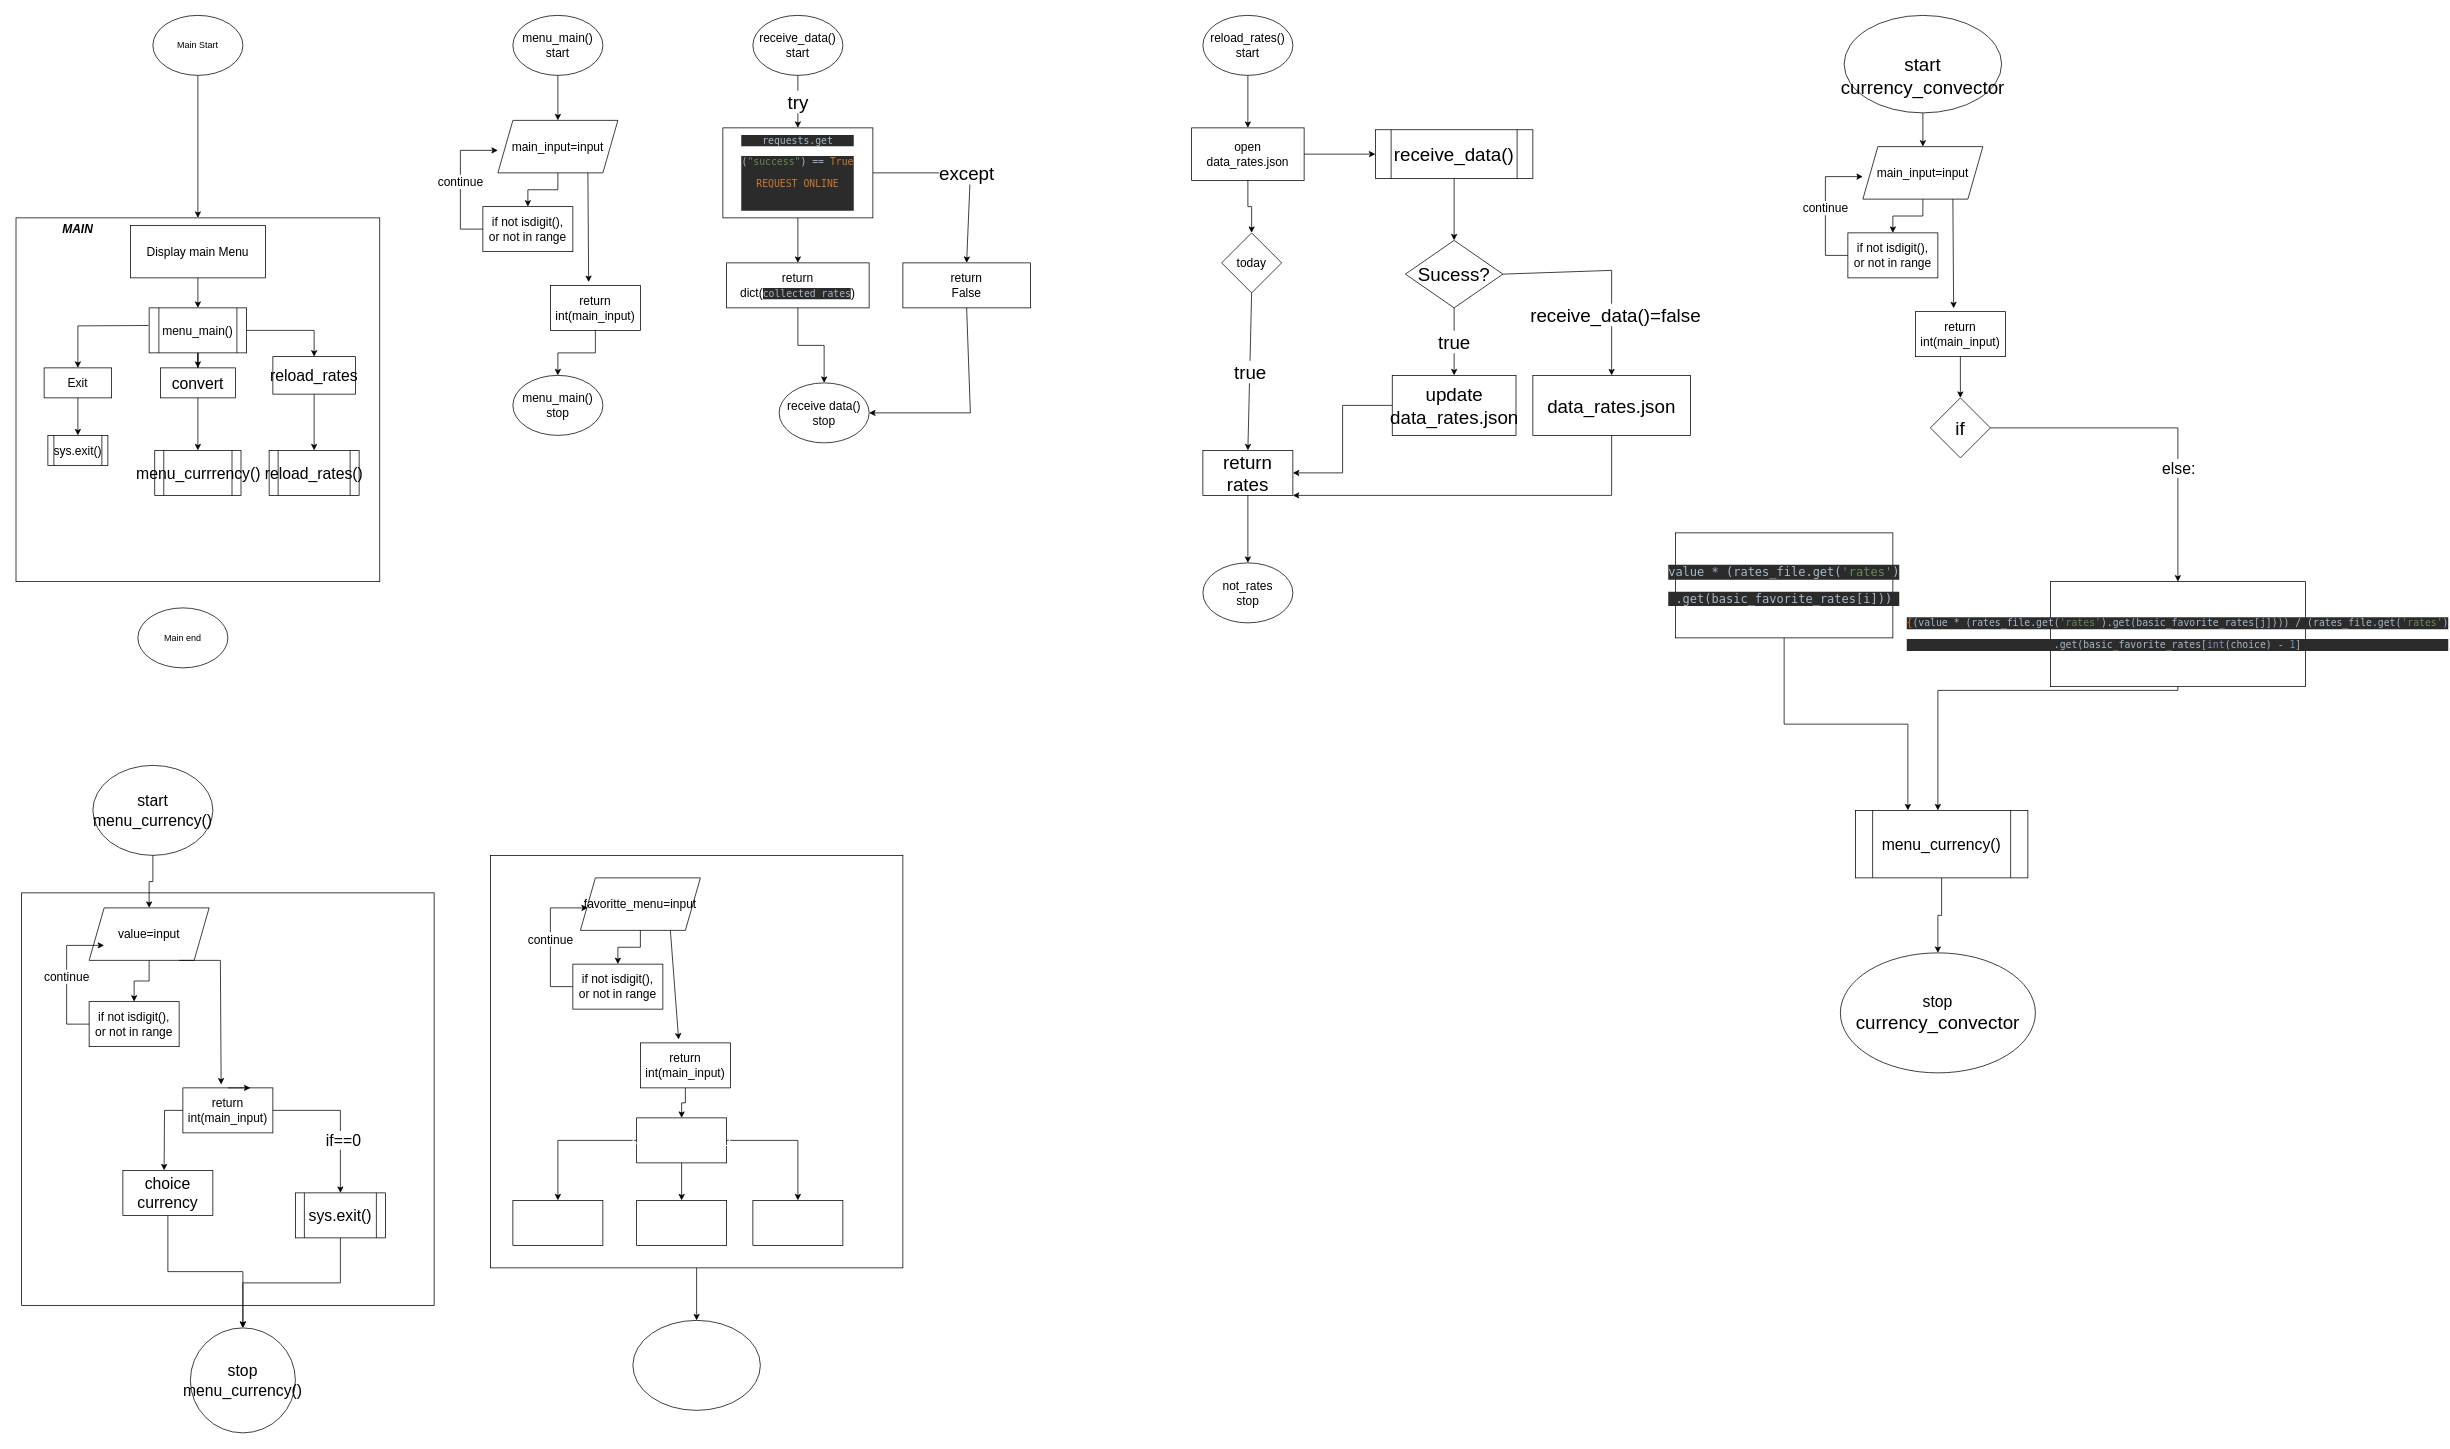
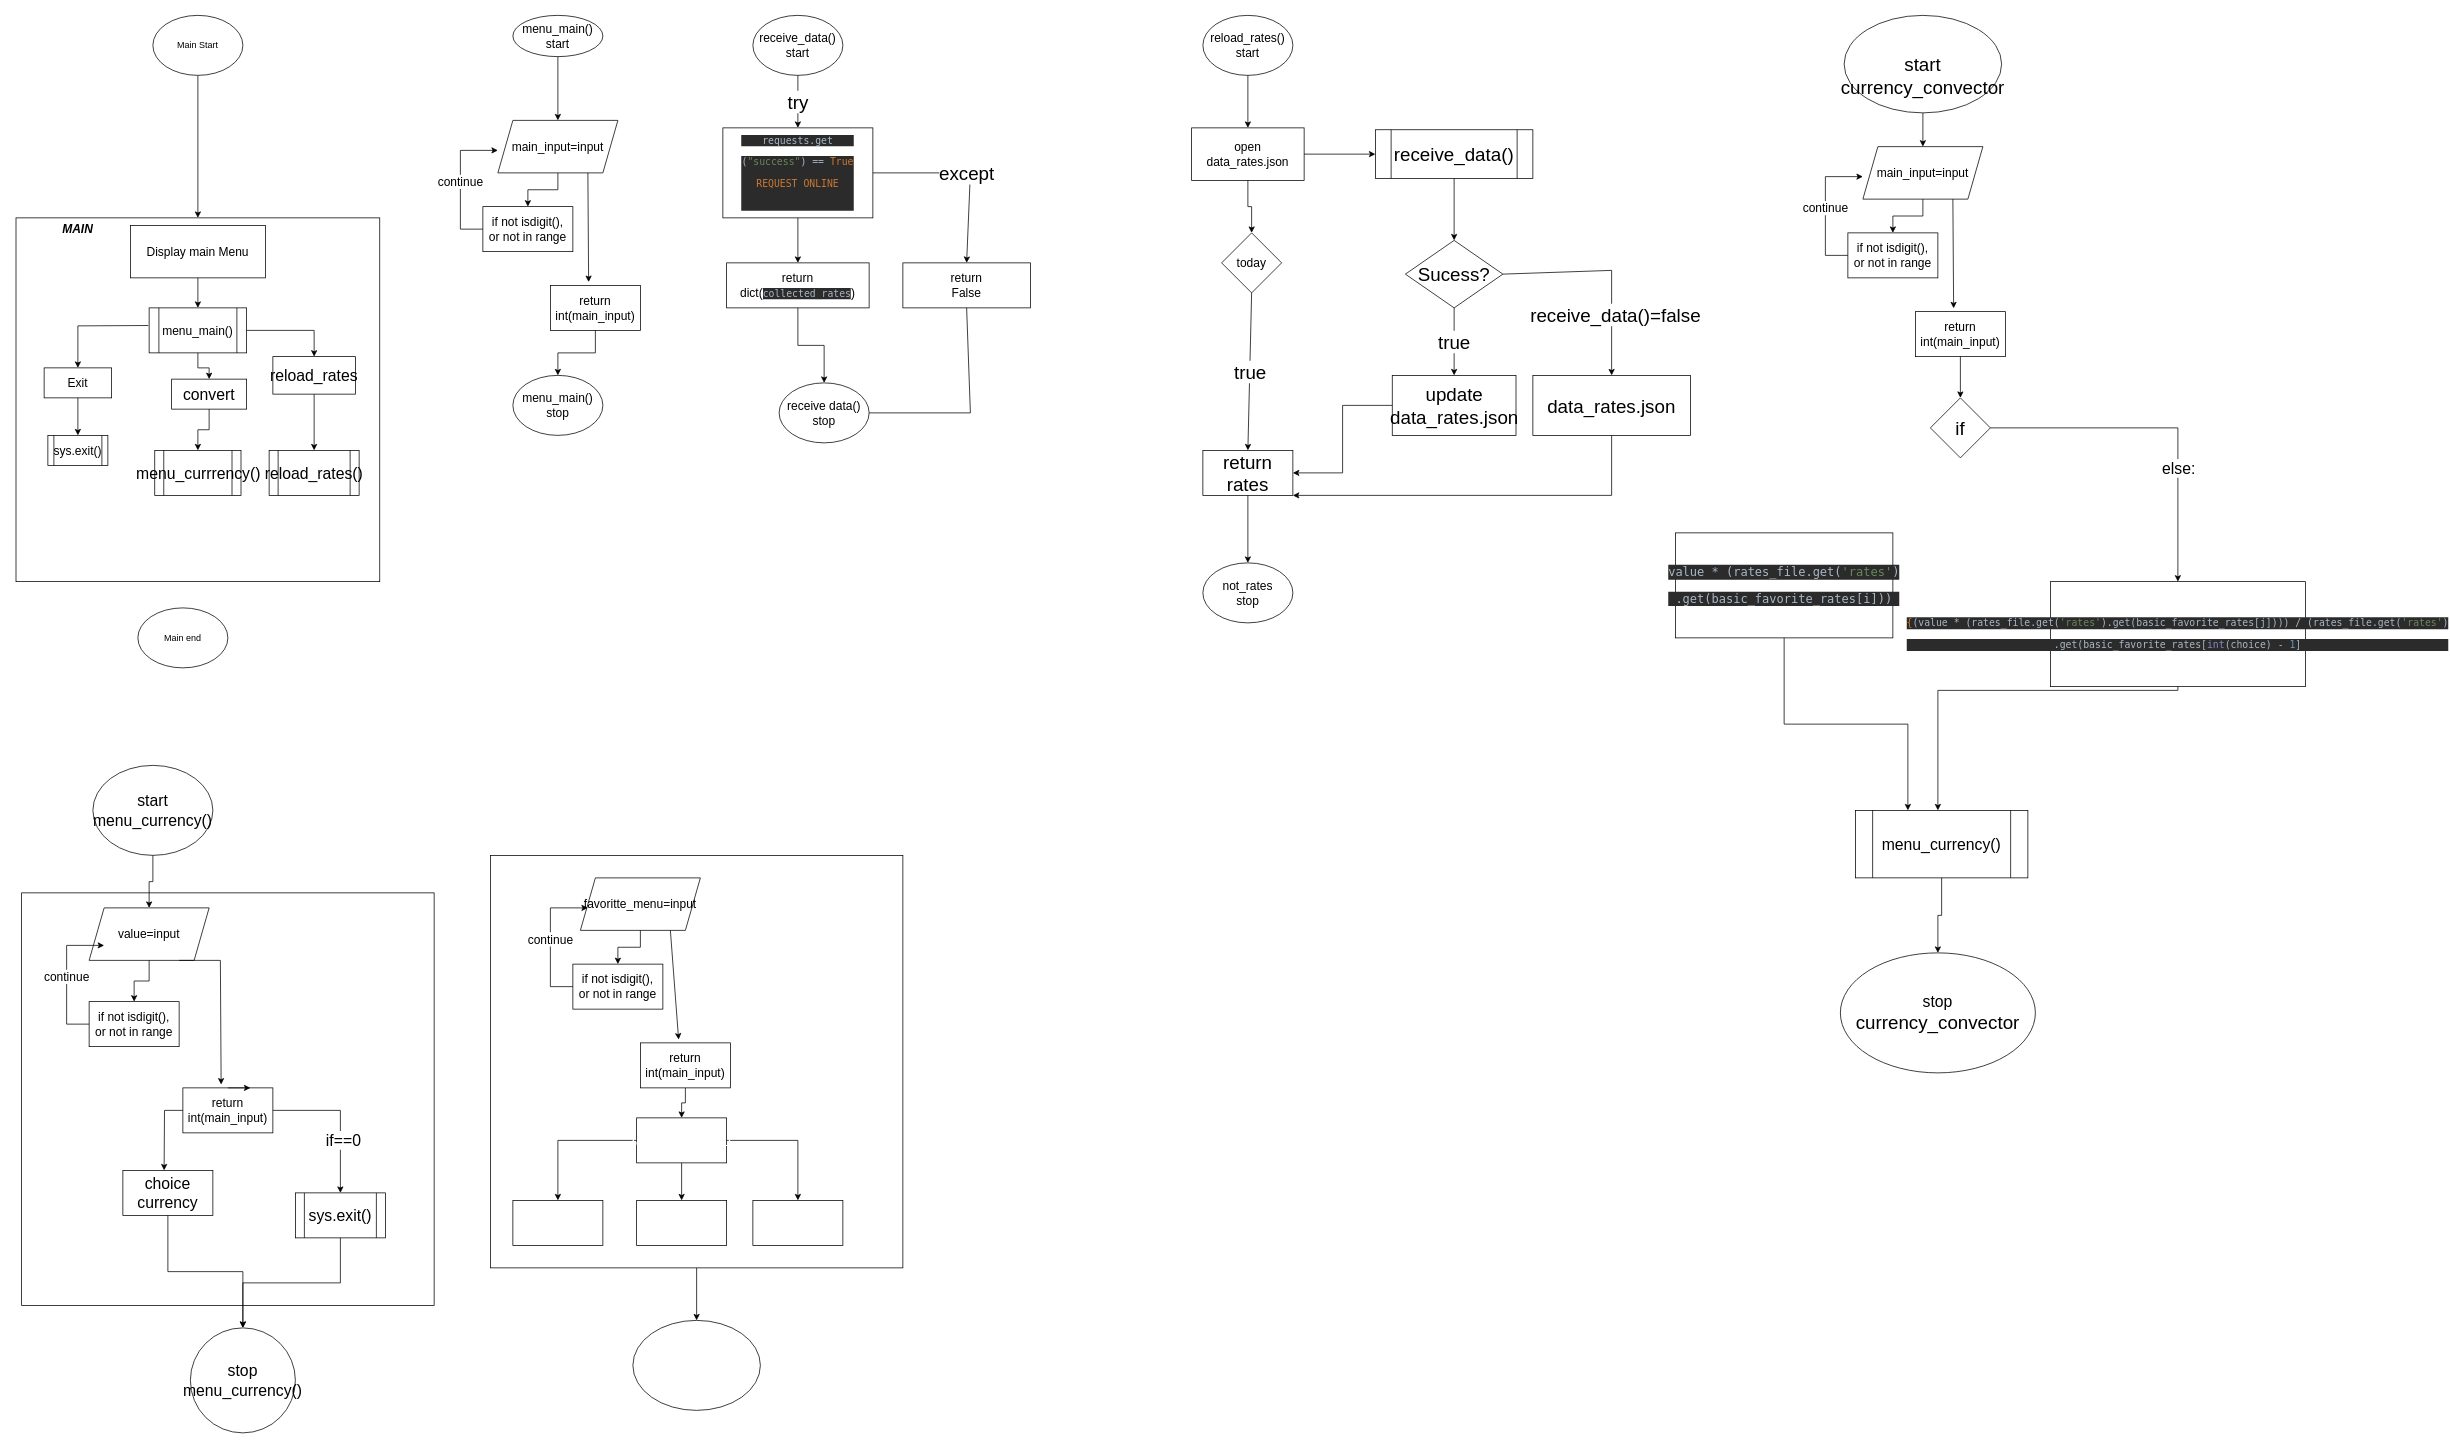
(558, 45) -> (558, 36)
(198, 383) -> (209, 394)
(875, 413) -> (873, 413)
